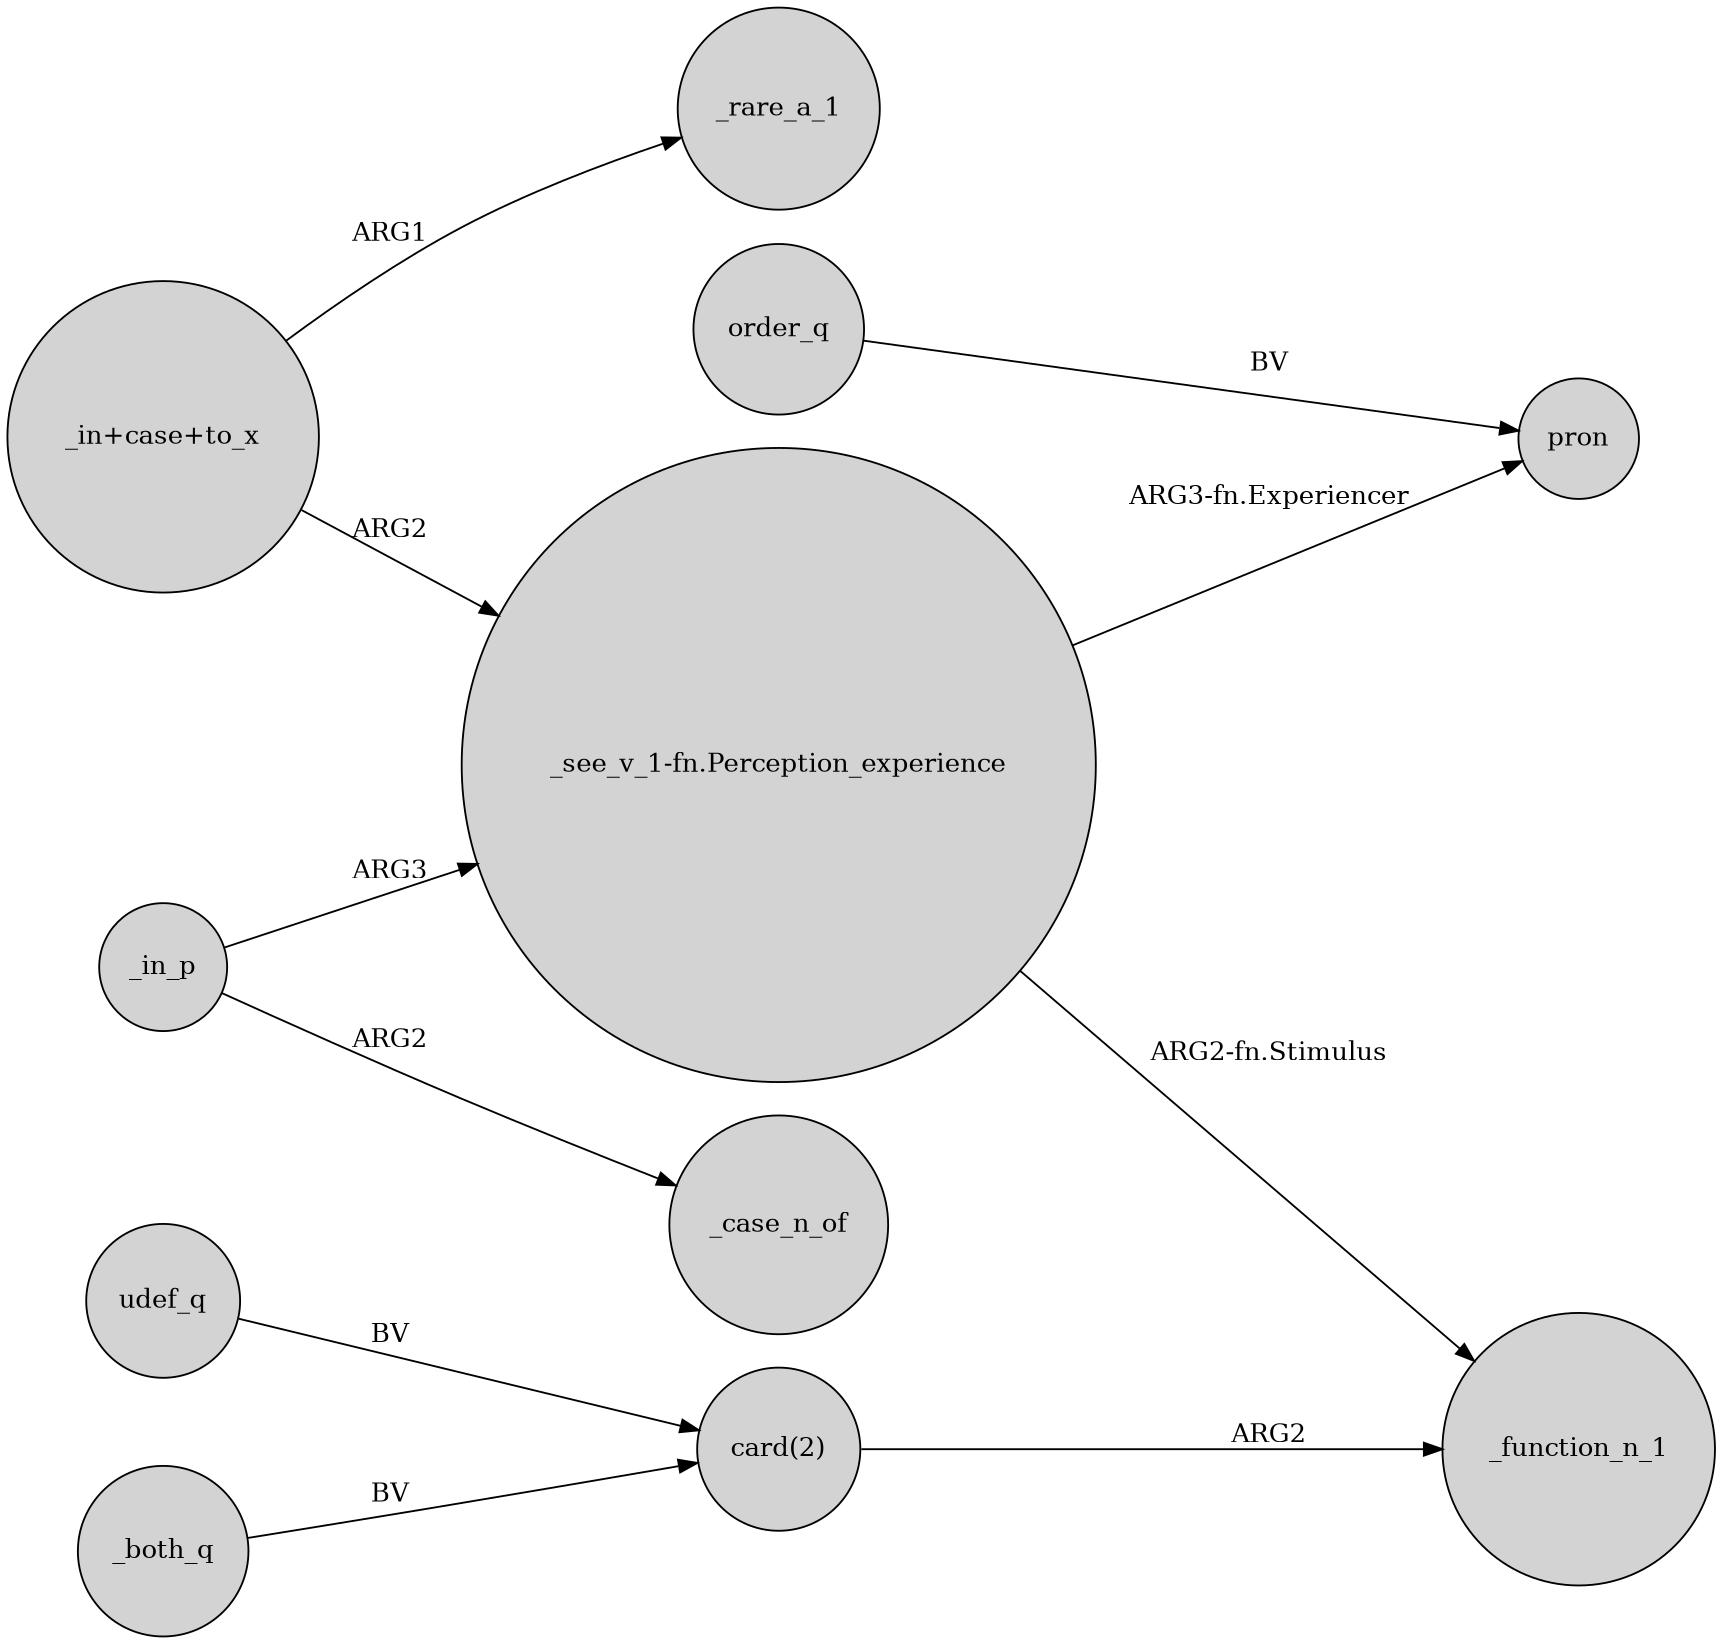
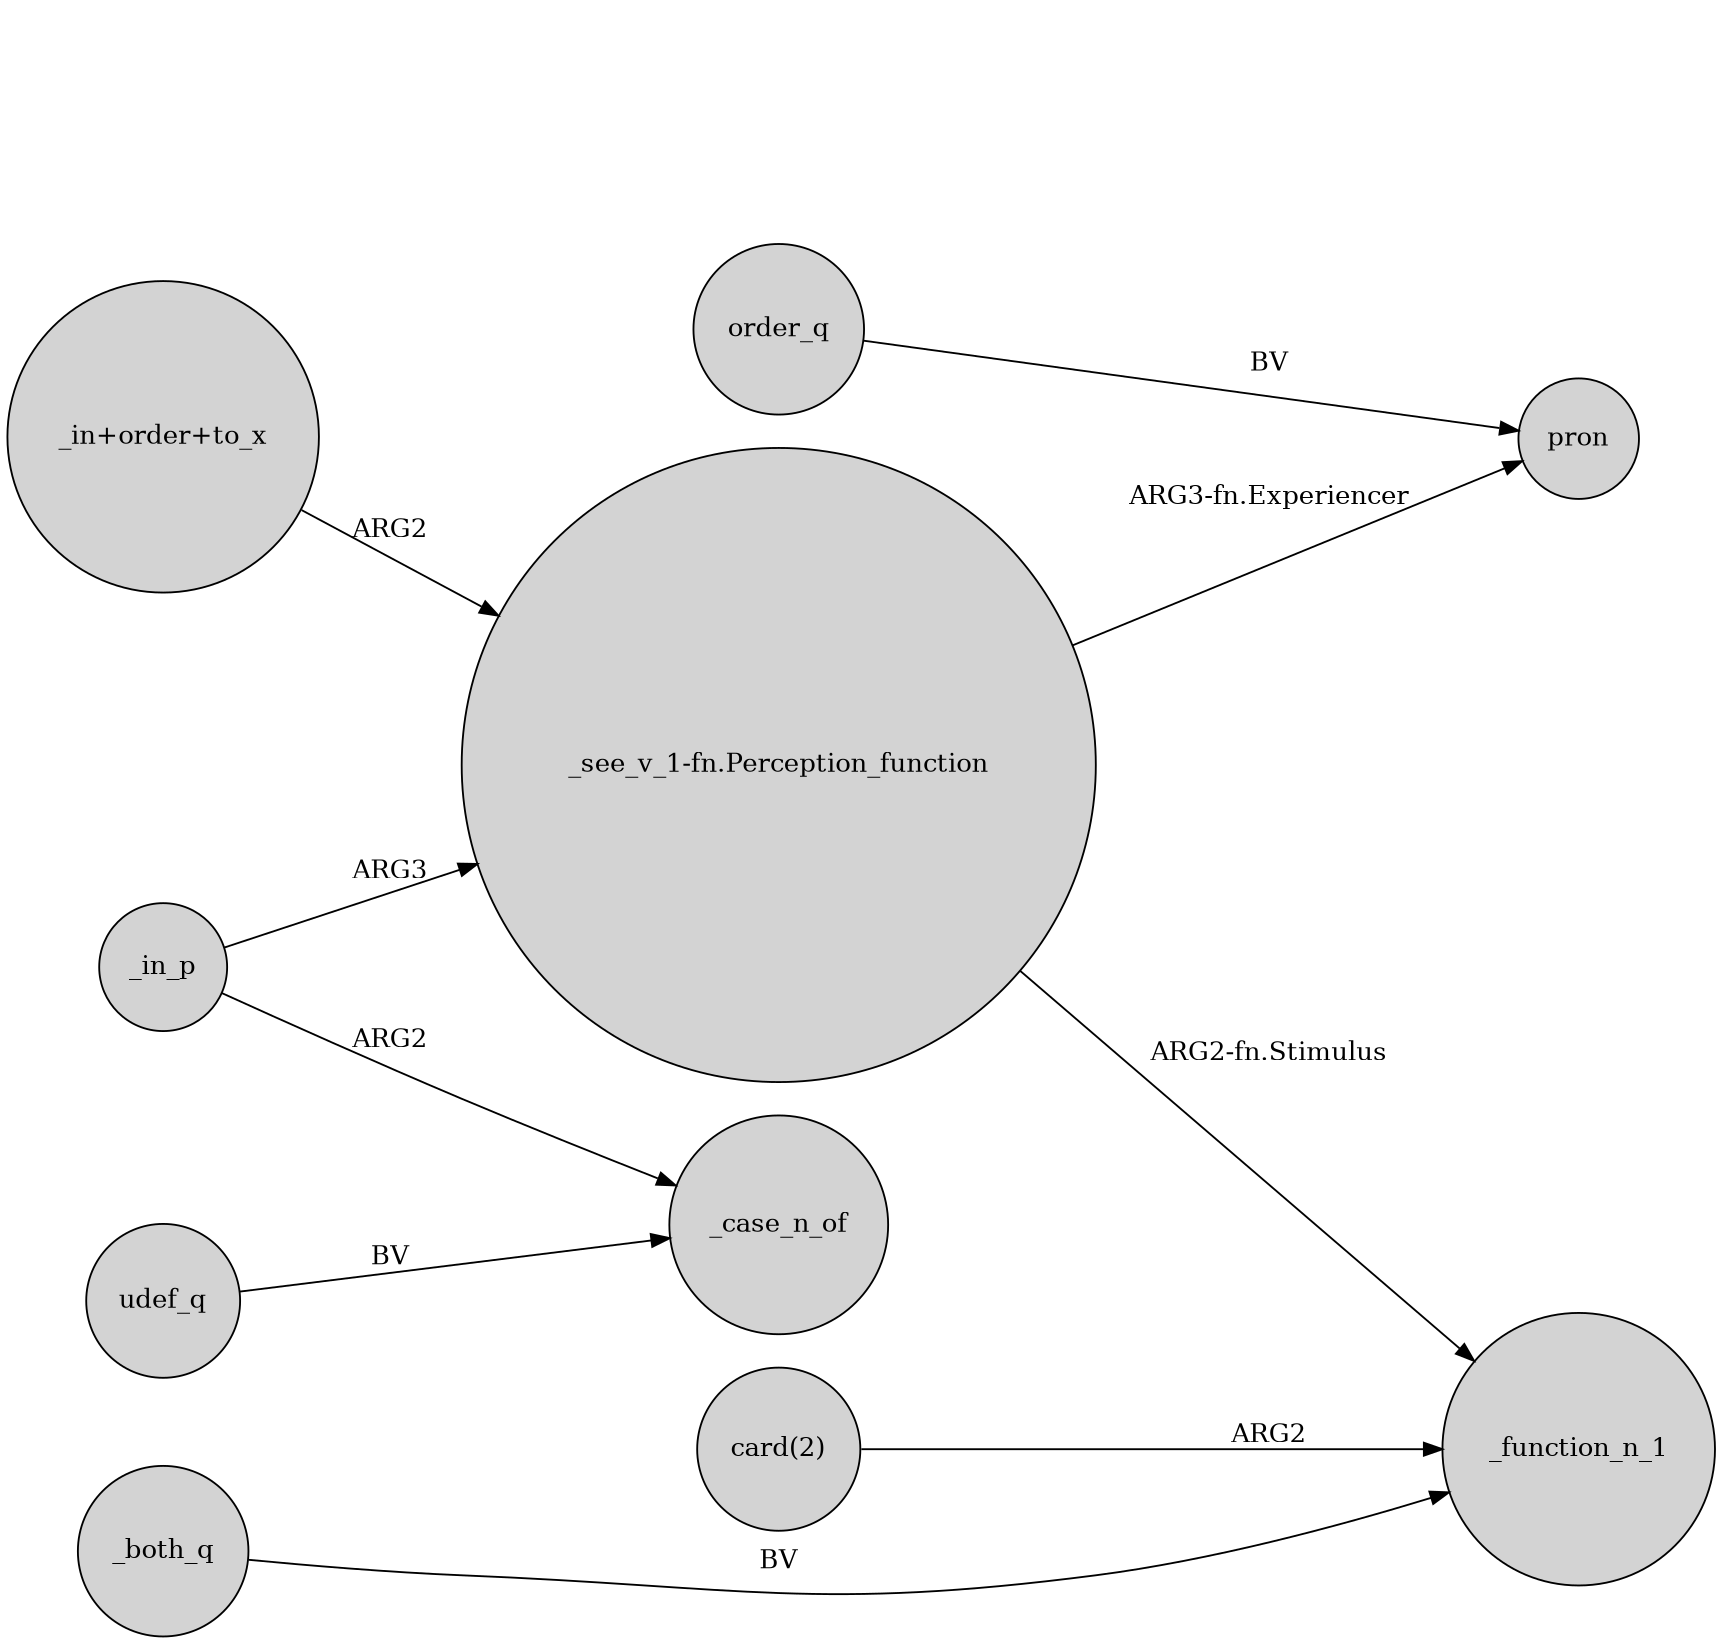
(779, 109) -> none
(163, 437) -> (163, 437)
(779, 765) -> (779, 765)
(460, 1372) -> (446, 1266)
(463, 1503) -> (844, 1594)
